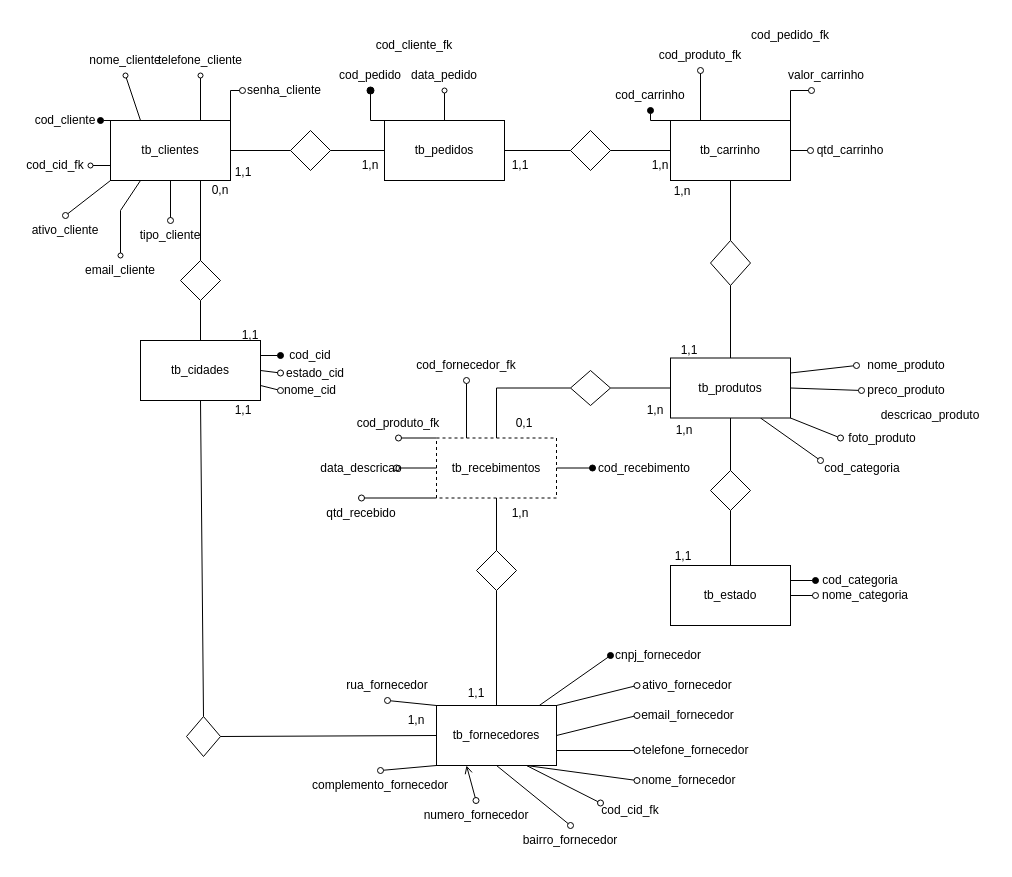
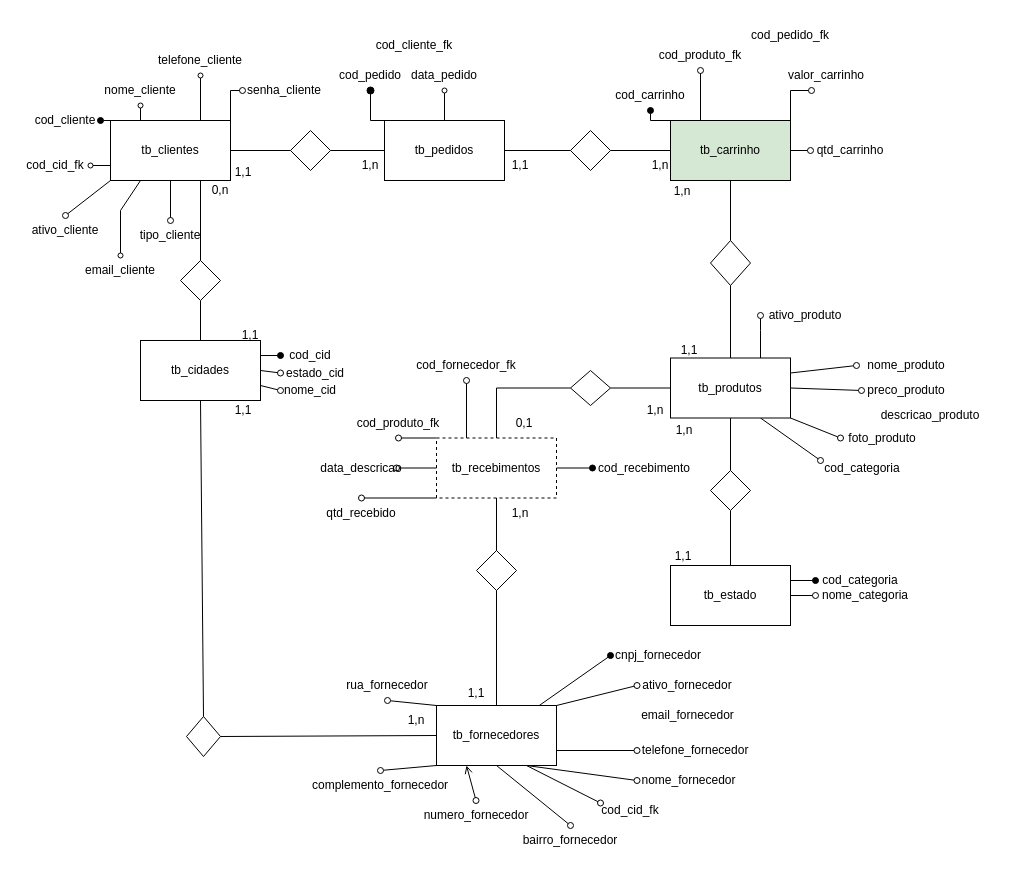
(126, 61) -> (141, 91)
(731, 151) -> (731, 151)
none -> (806, 316)
none -> (761, 338)
(596, 726) -> none
